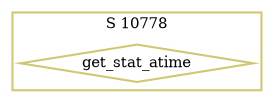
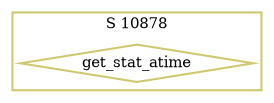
(137, 24) -> (137, 24)
